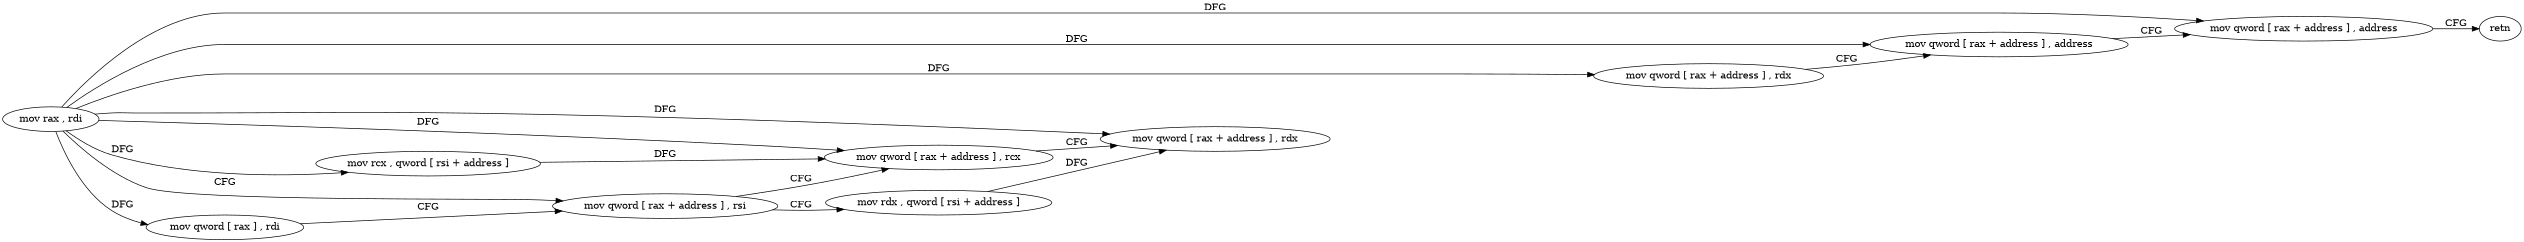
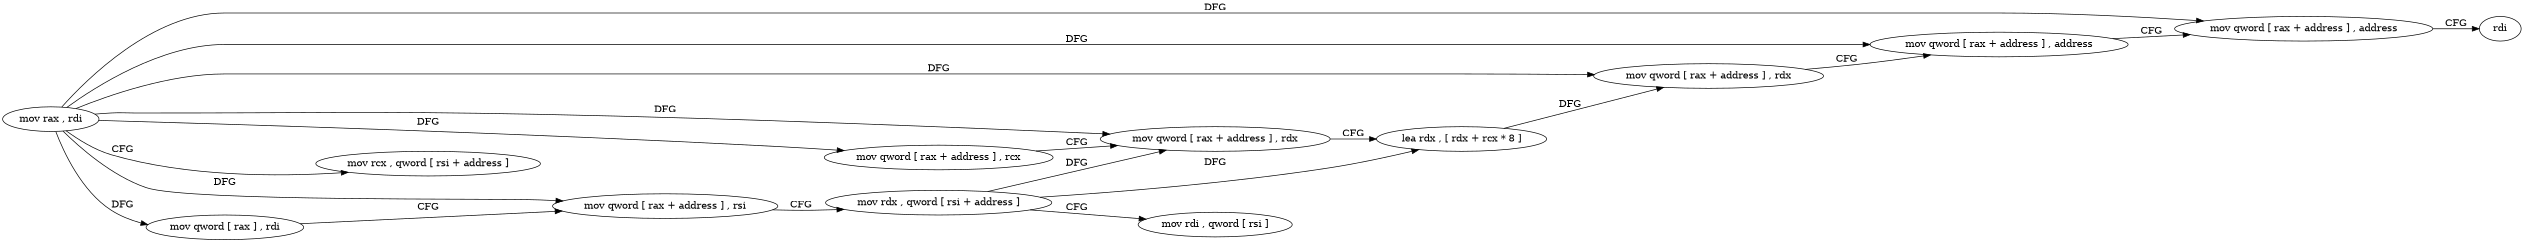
(2500, 29) -> (2500, 29)
none -> (1462, 139)
(122, 150) -> (122, 150)
(679, 161) -> none
(225, 182) -> (225, 182)
(809, 185) -> none
none -> (1215, 225)
